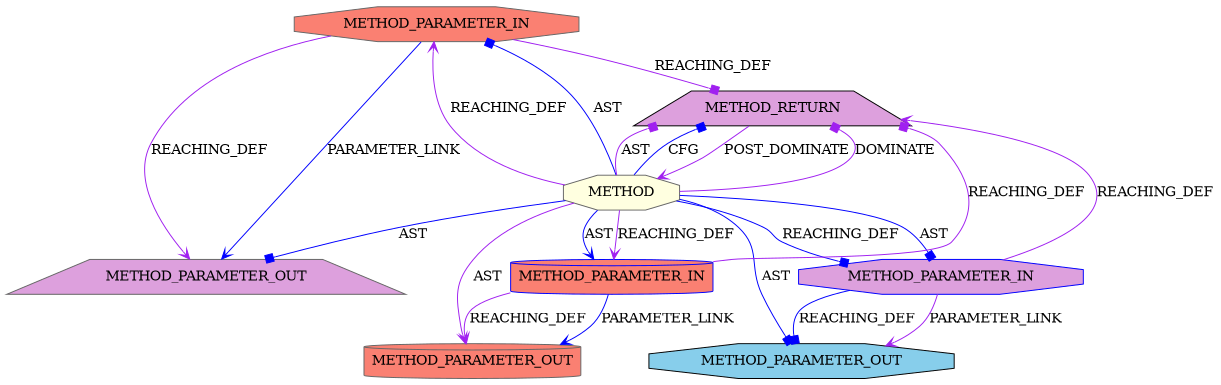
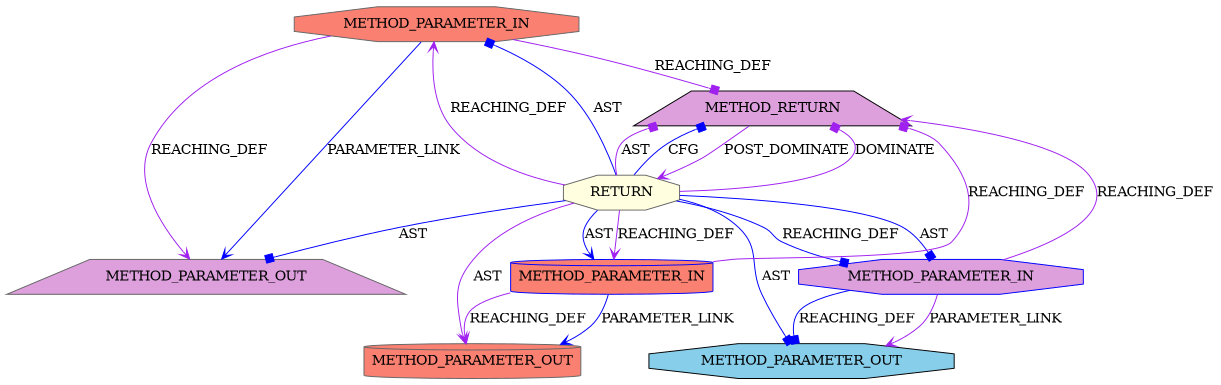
(621, 193) -> (621, 193)
